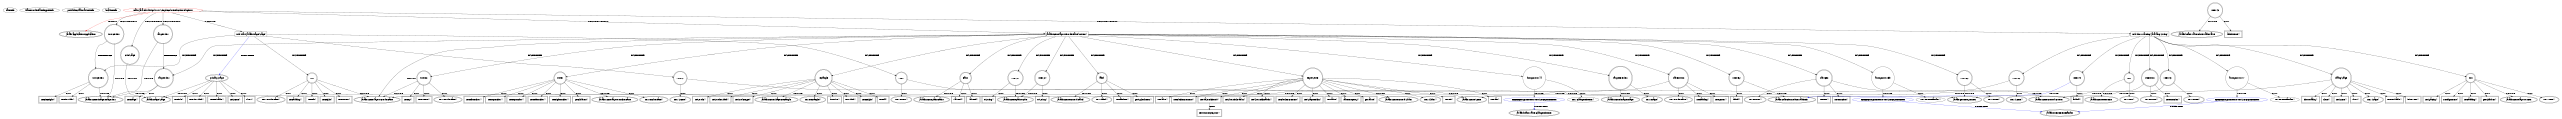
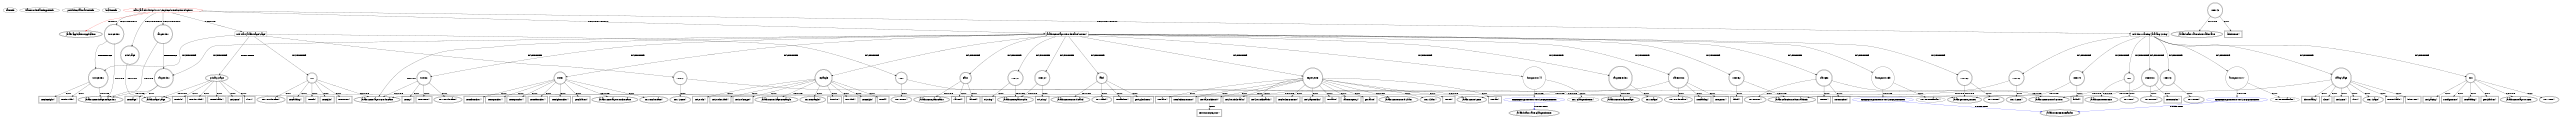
(234, 55) -> (234, 55)
(1954, 96) -> (1954, 96)
